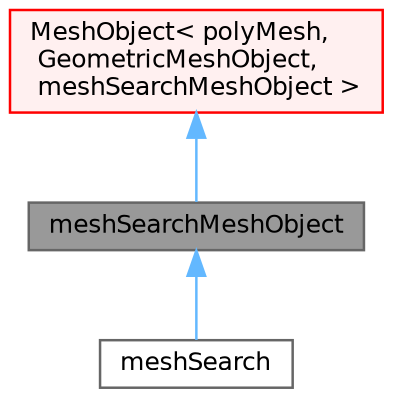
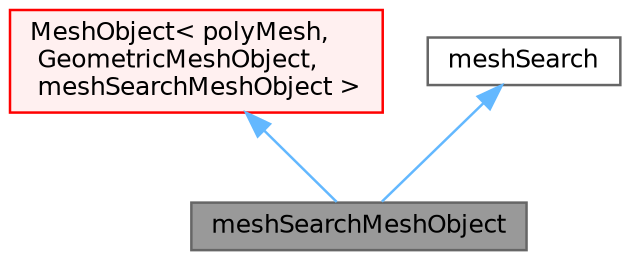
(196, 308) -> (433, 152)
